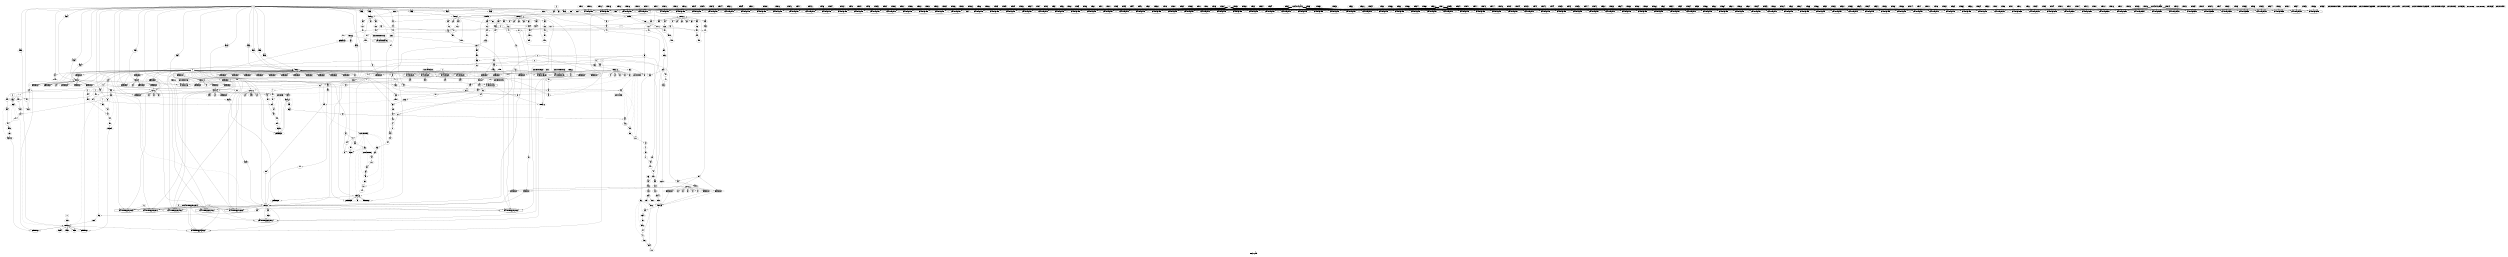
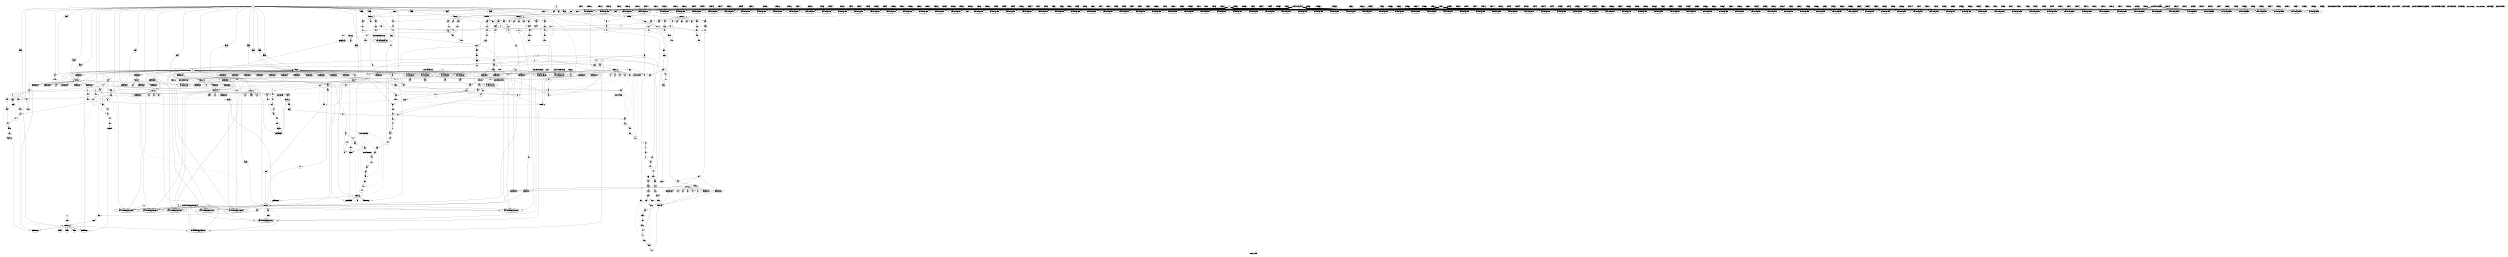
none -> (1278, 7)
